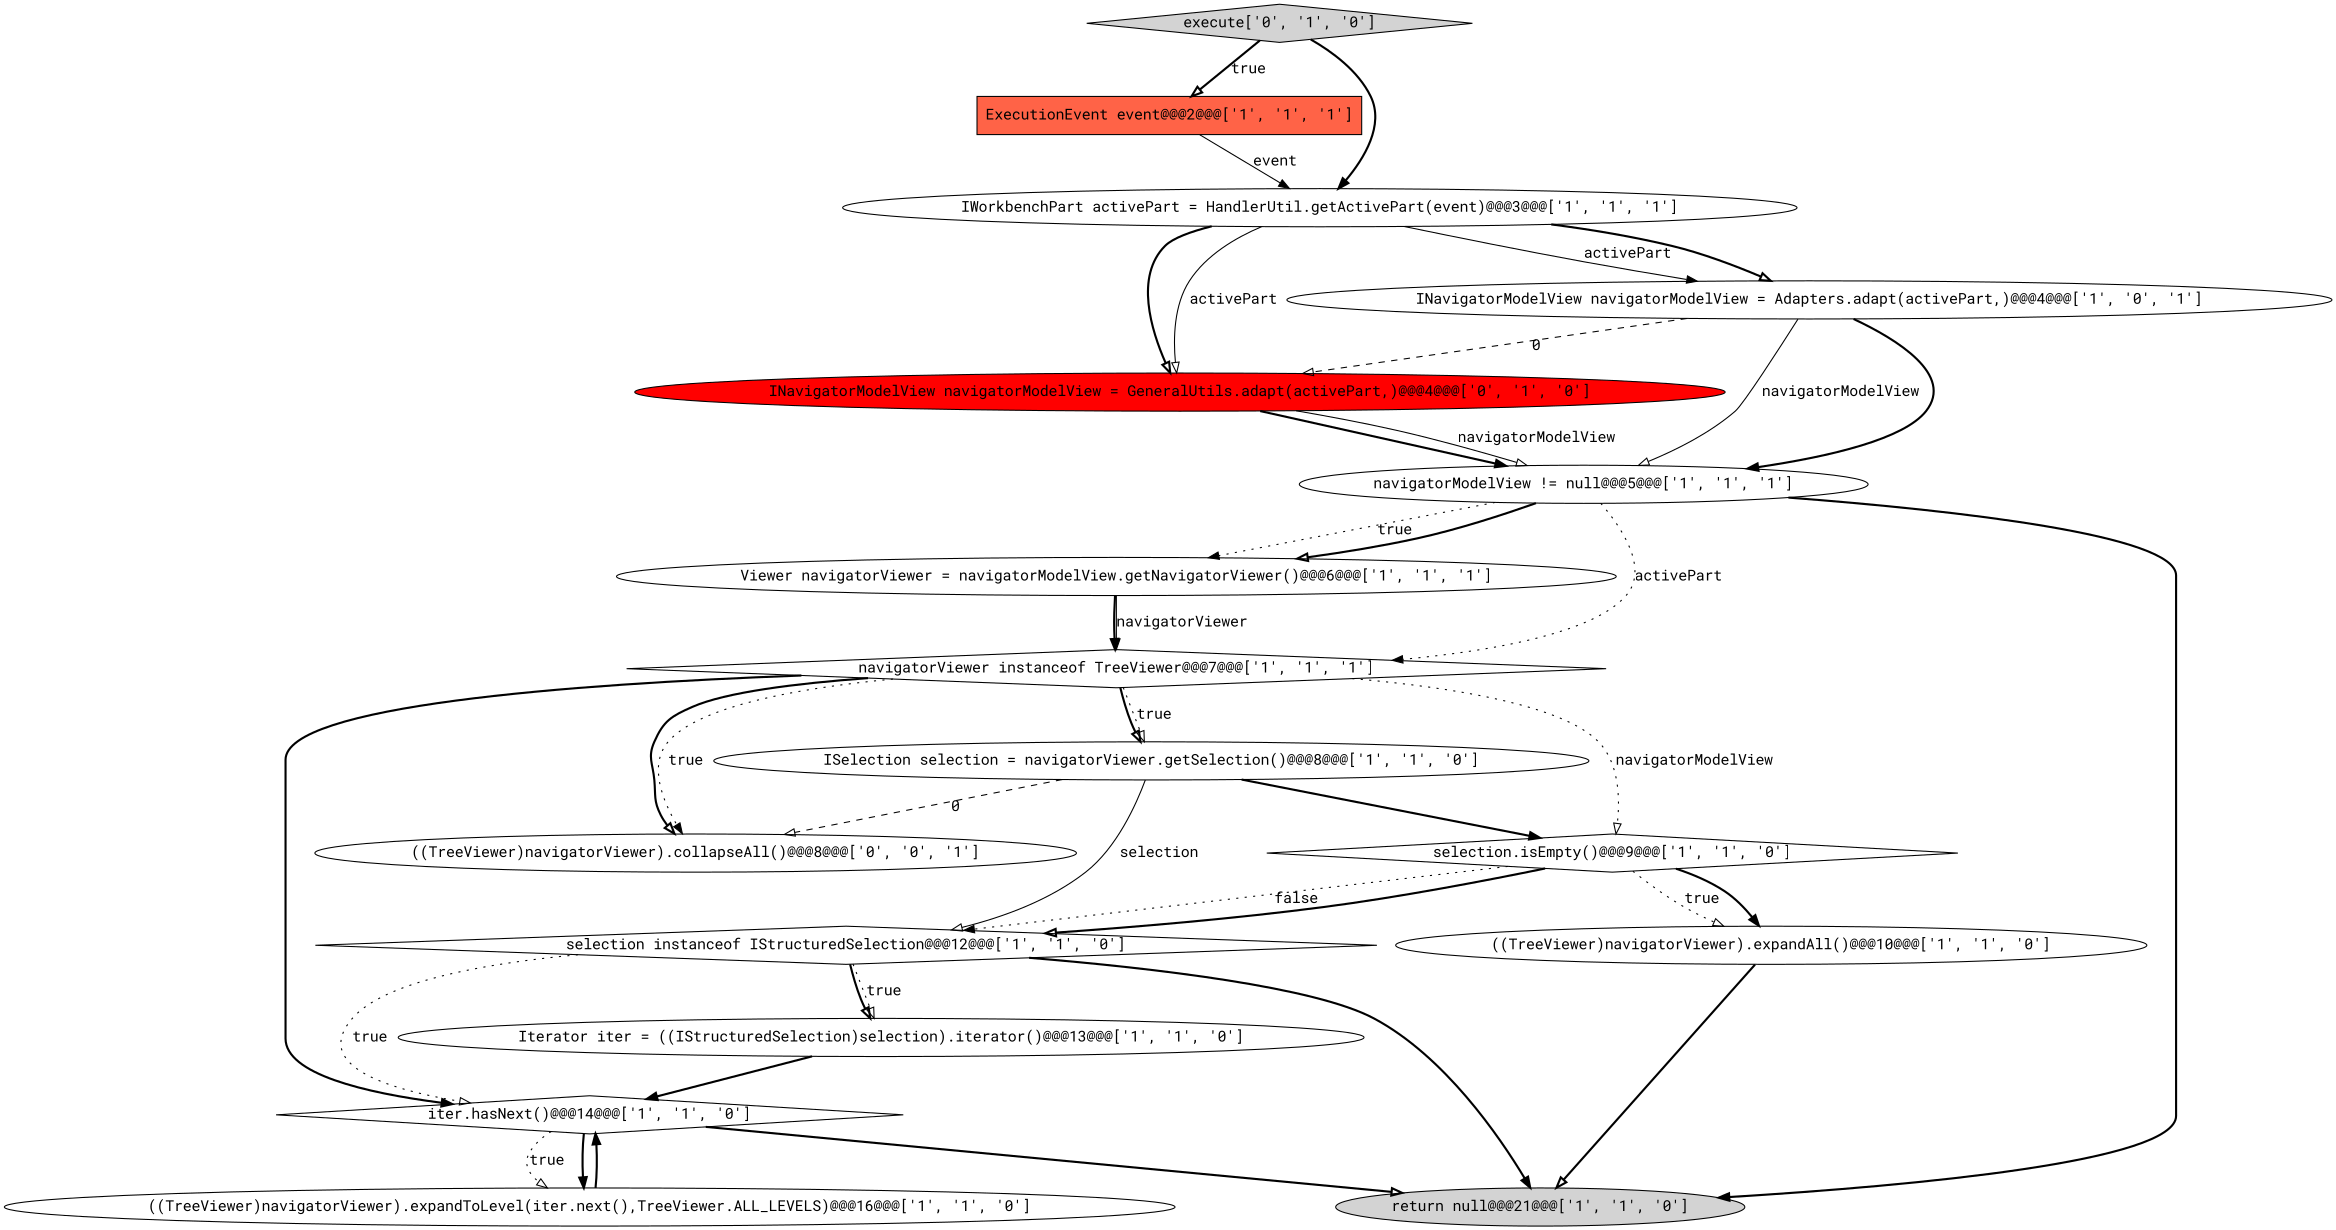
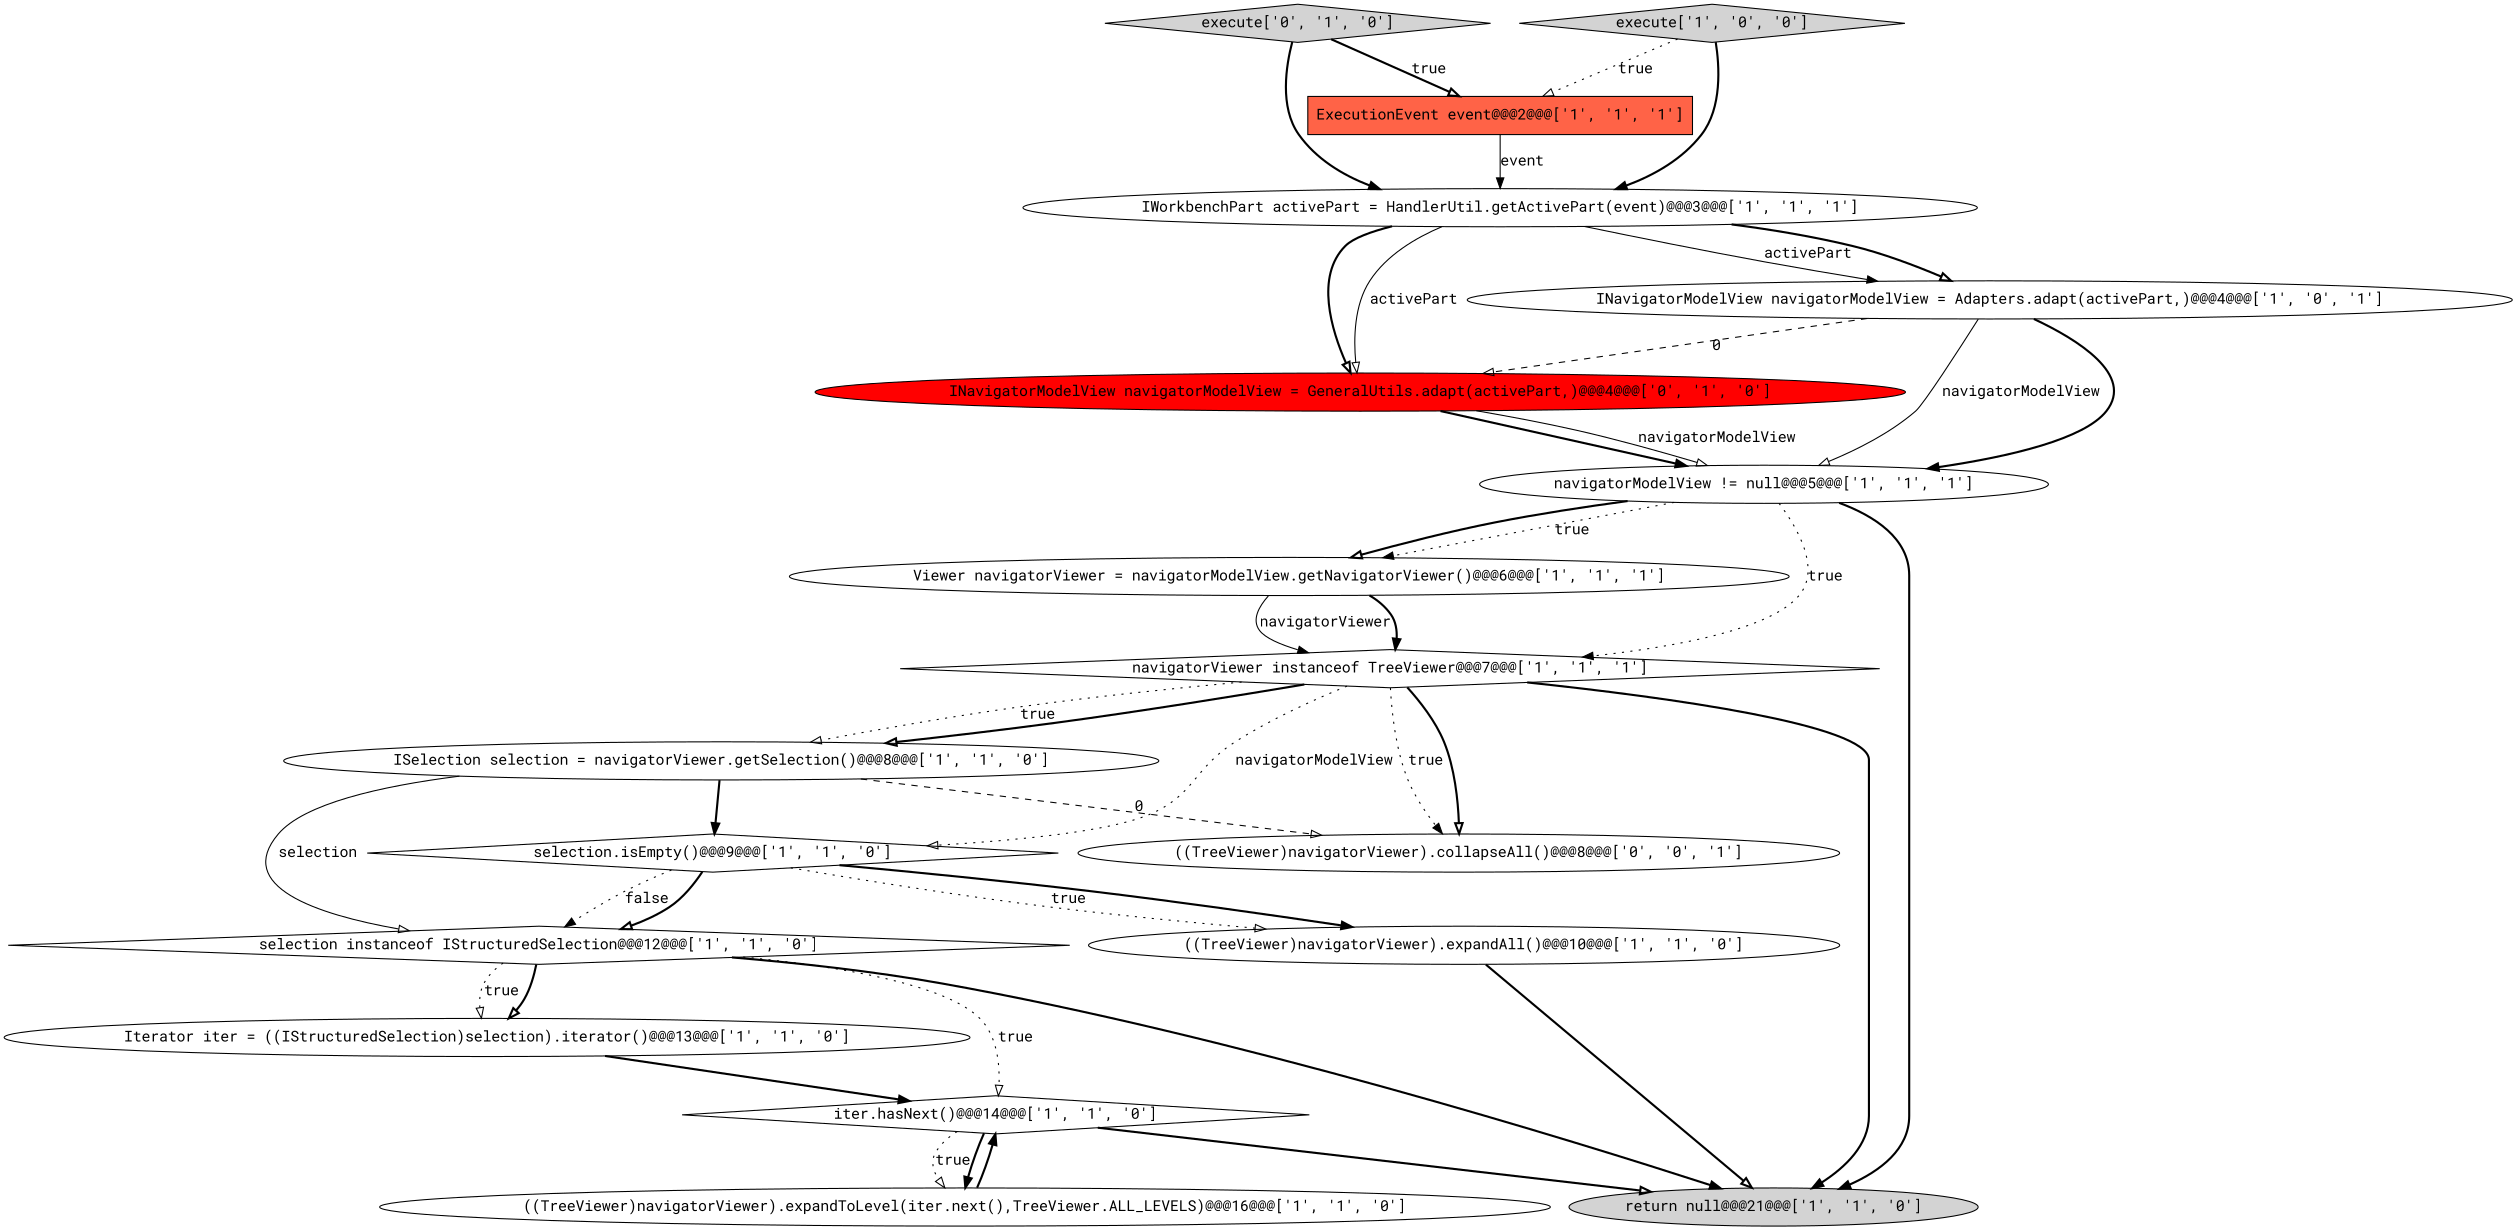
none -> (1712, 23)
(1679, 576) -> (1825, 576)
(313, 734) -> (1869, 802)
